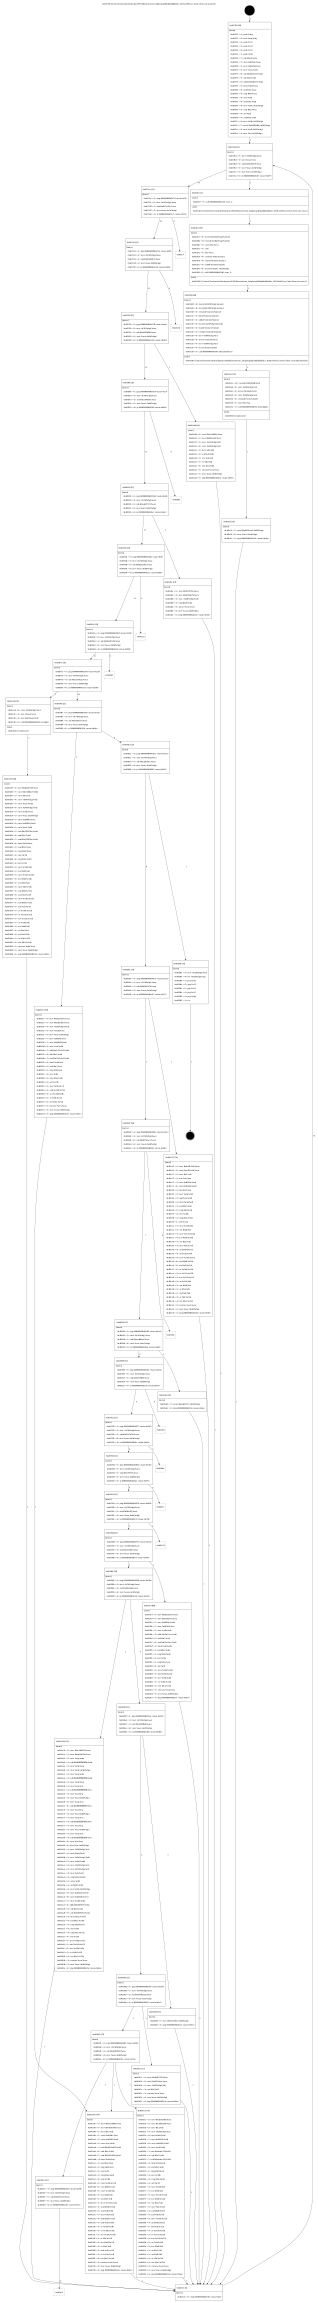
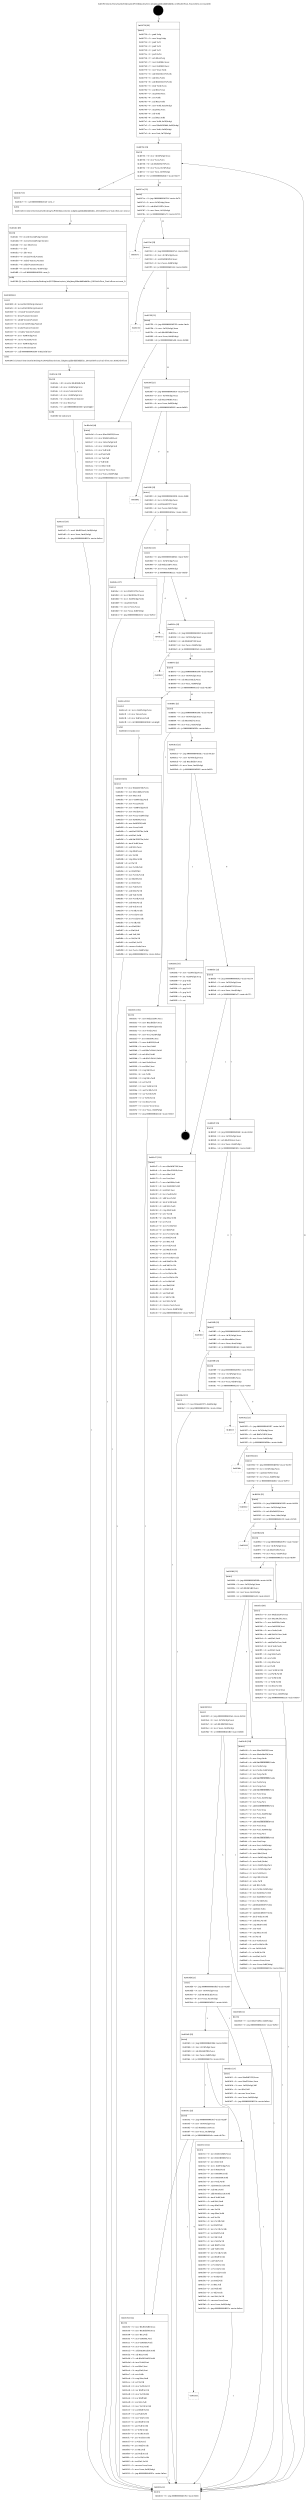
(113, 2086) -> (165, 2225)
